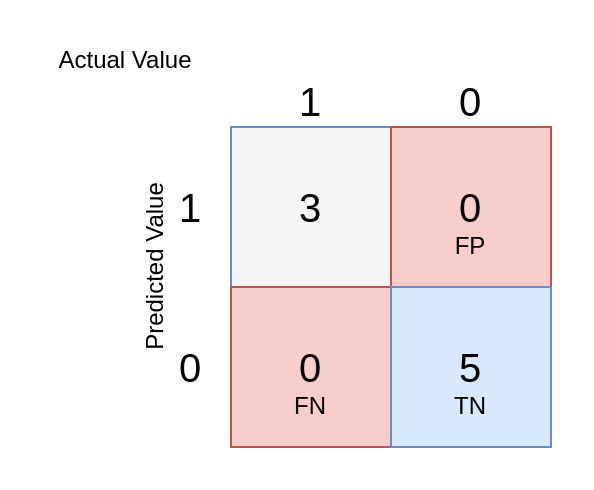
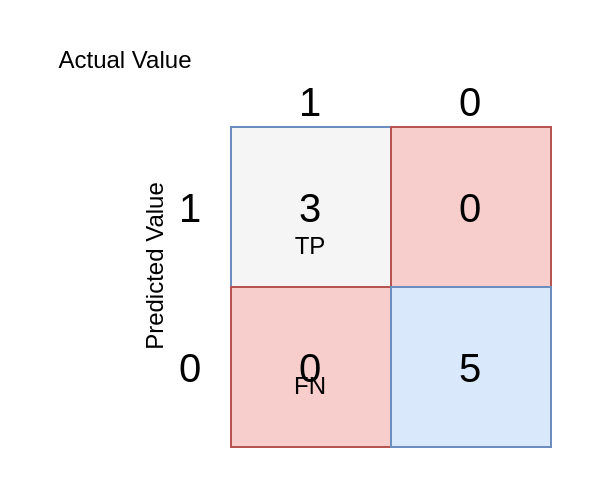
none -> (311, 247)
(471, 247) -> none
(311, 407) -> (311, 387)
(471, 407) -> none
